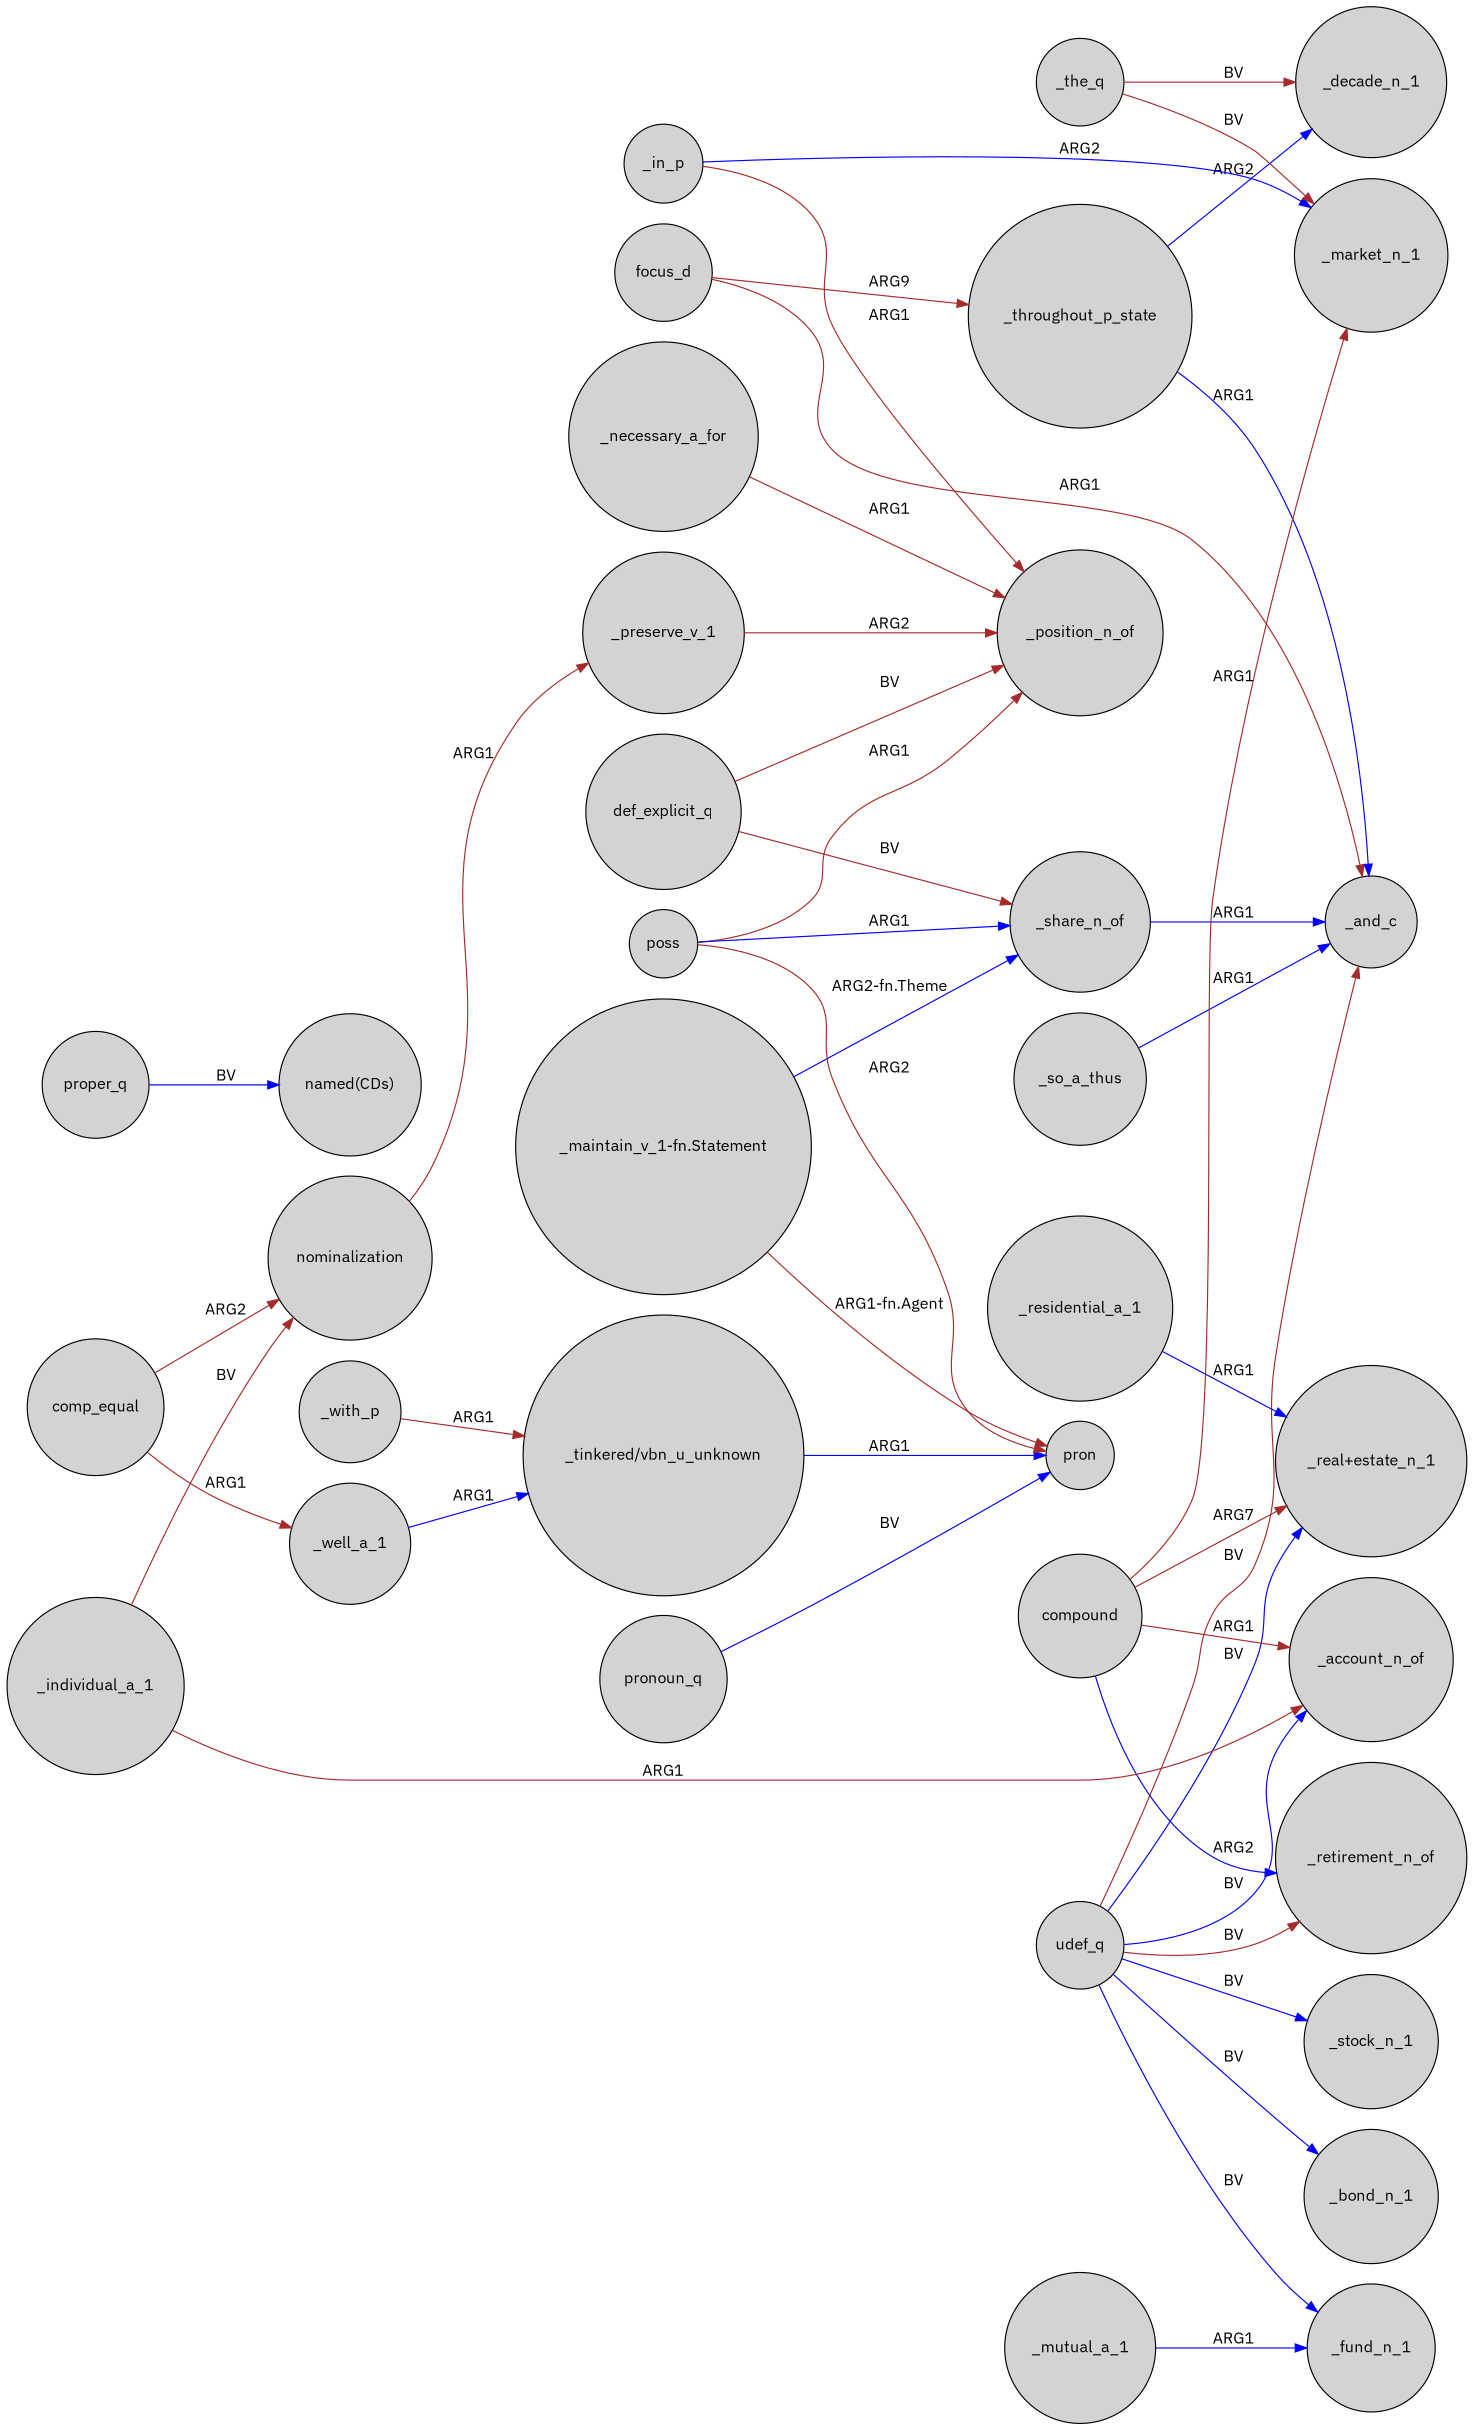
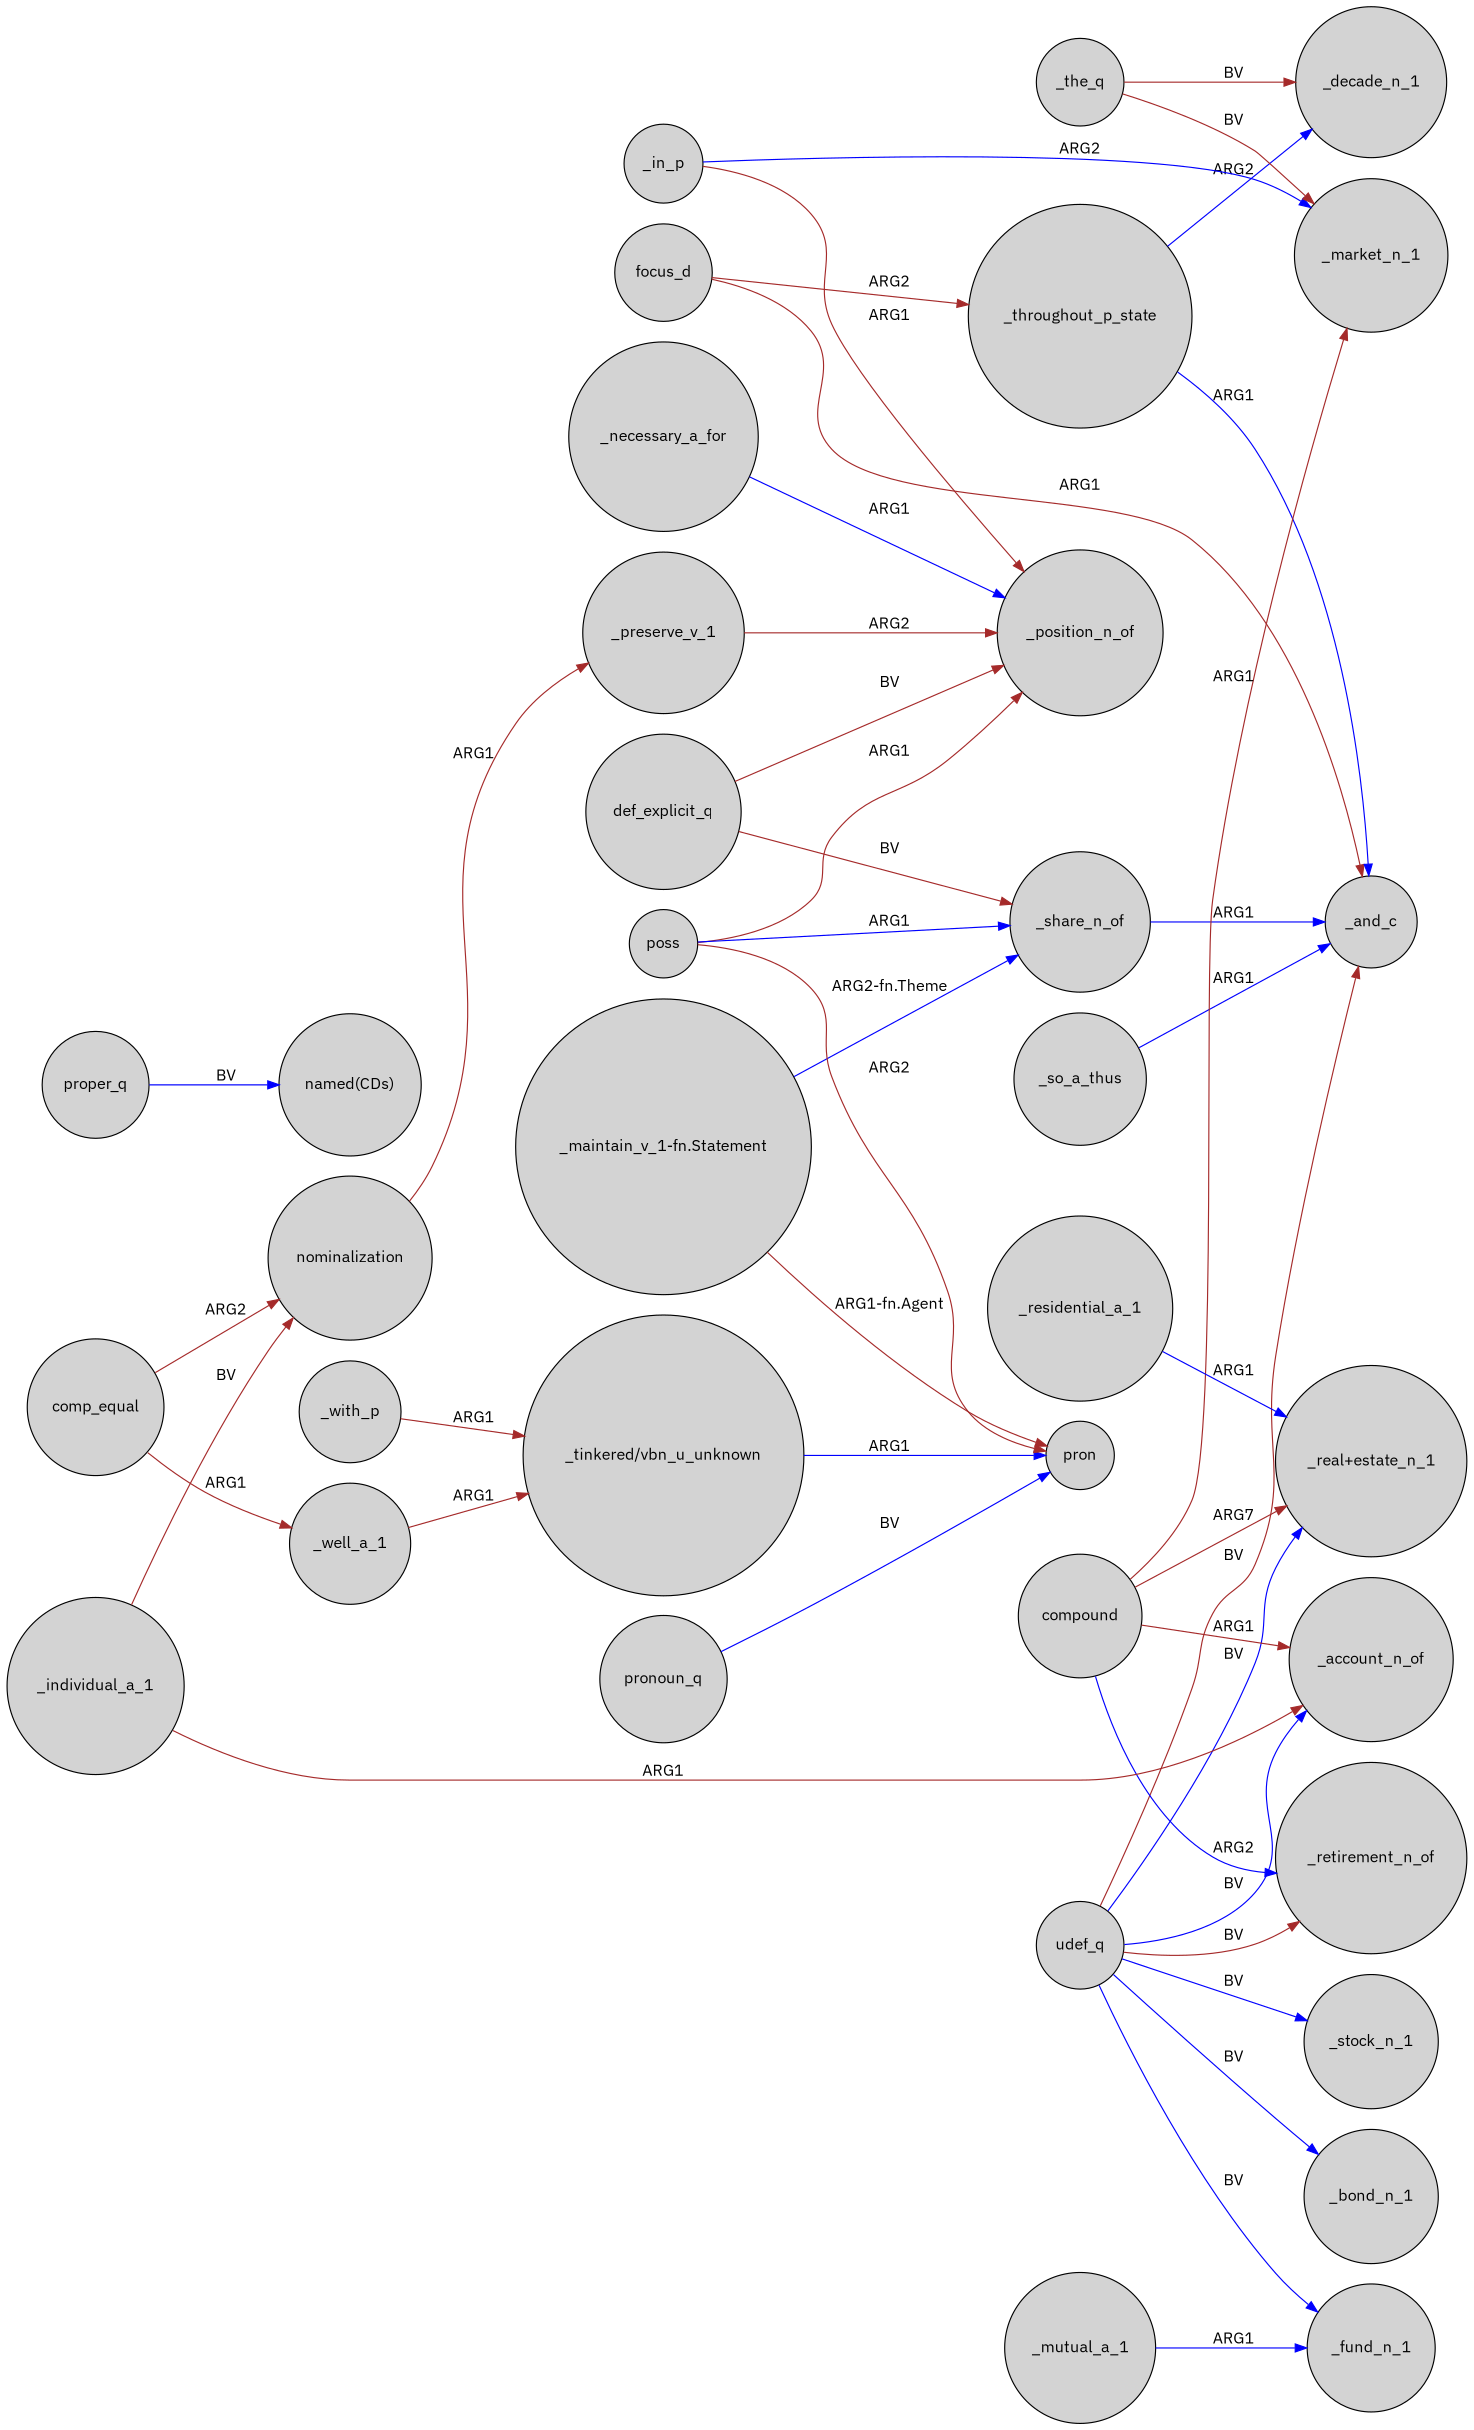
(890, 282) -> (890, 282)
(872, 535) -> (872, 535)
(463, 1512) -> (463, 1512)
